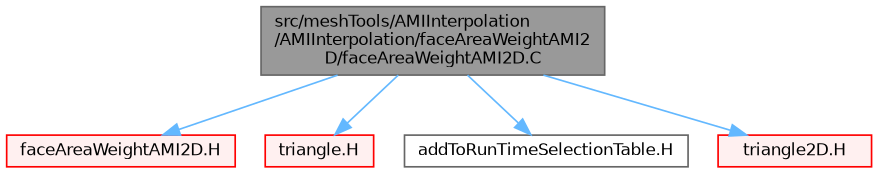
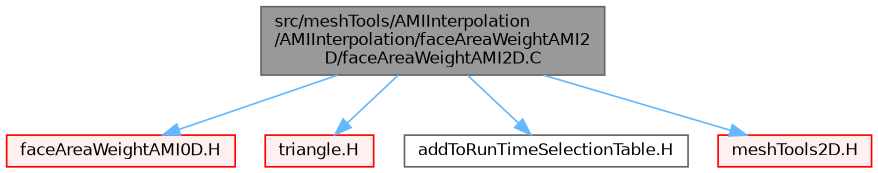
(121, 151) -> (121, 151)
(795, 151) -> (795, 151)
